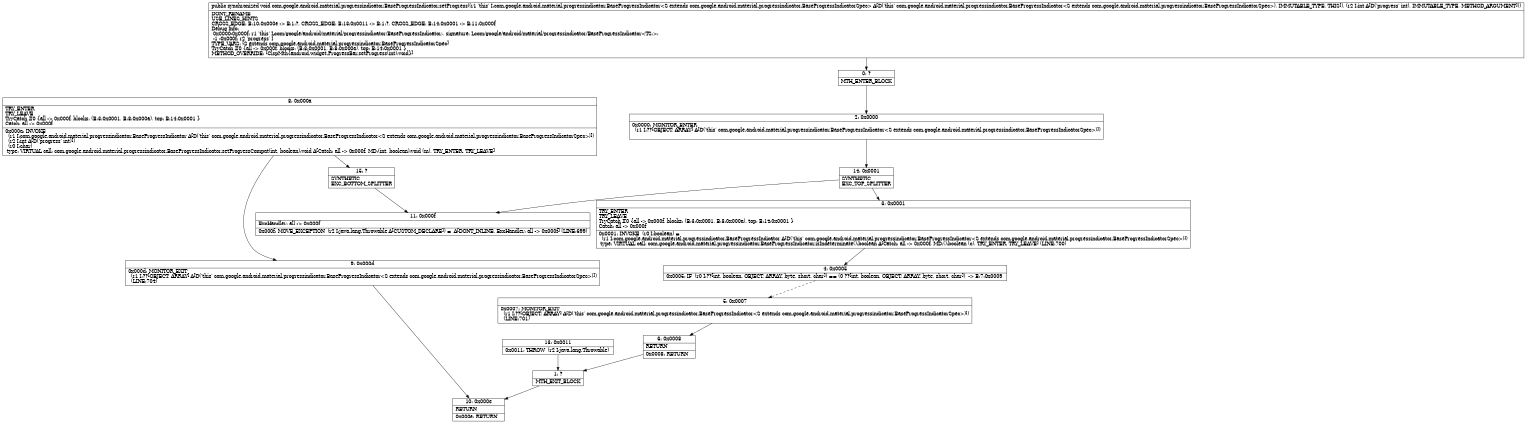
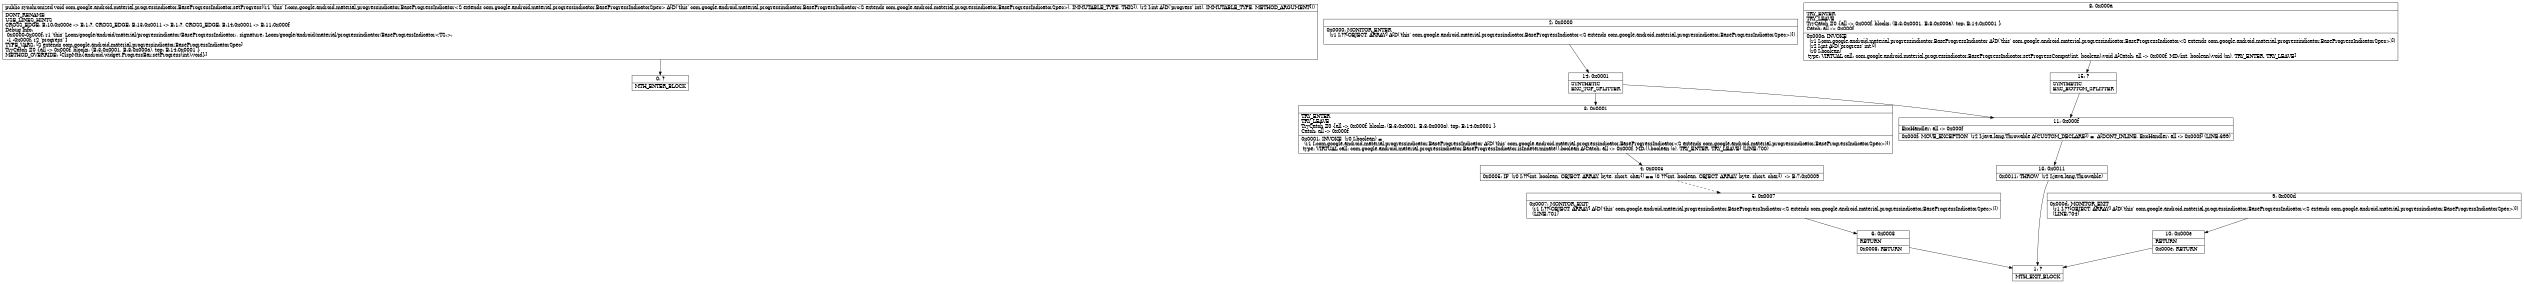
(866, 98) -> none
(19, 147) -> (1824, 52)
none -> (2059, 152)
(245, 211) -> none
(523, 392) -> (2109, 257)
